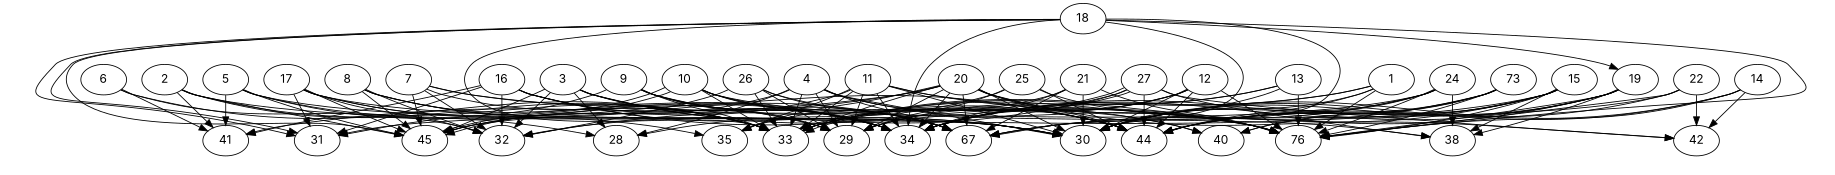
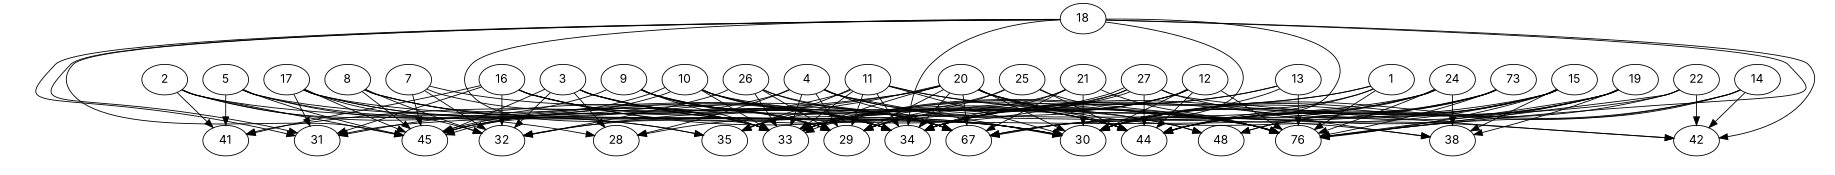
(1359, 35) -> (1522, 35)
(104, 80) -> none
(775, 100) -> none
(471, 111) -> (437, 119)
(1221, 141) -> (1221, 141)
